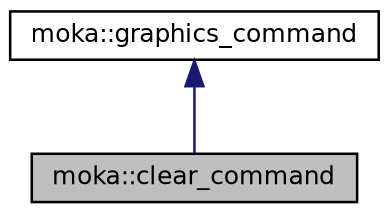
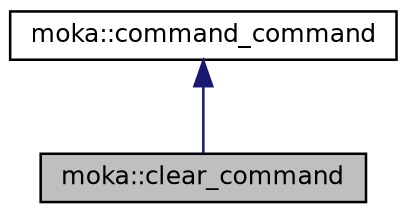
(194, 36) -> (203, 36)
